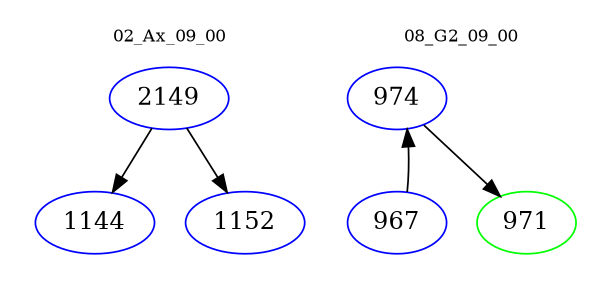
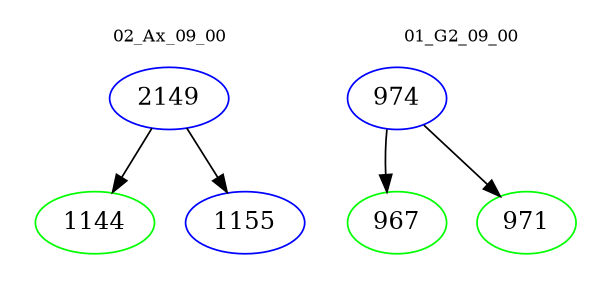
(462, 37) -> (462, 37)
(409, 170) -> (386, 152)
(95, 223) -> (95, 223)
(245, 223) -> (245, 223)
(397, 223) -> (397, 223)
